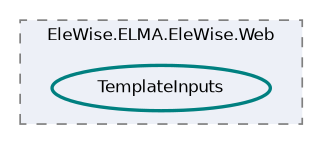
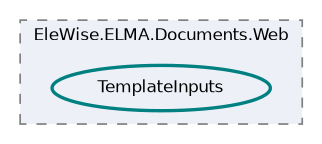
(161, 36) -> (161, 36)
